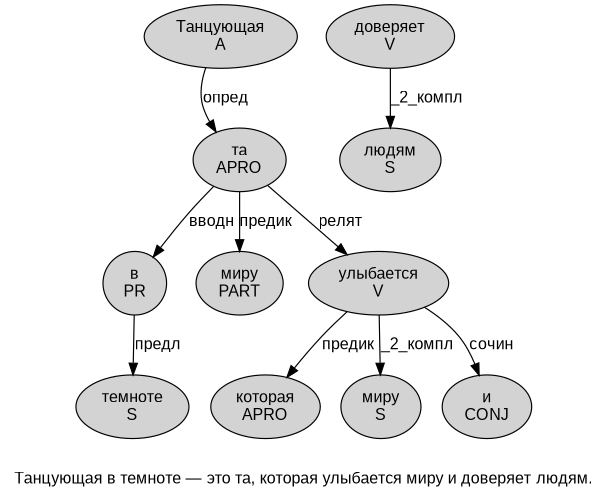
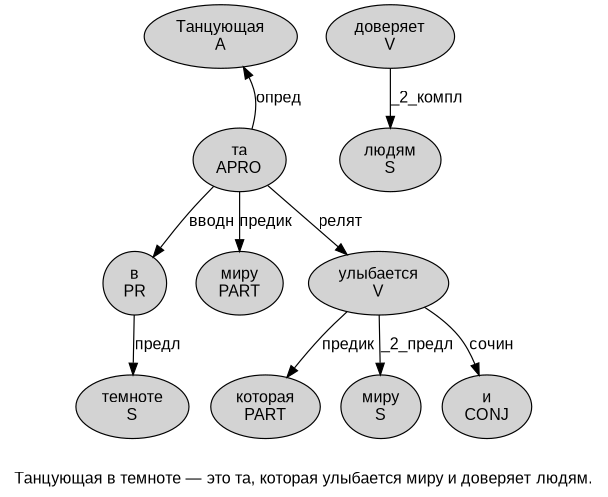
(201, 95) -> (256, 103)
(417, 345) -> (417, 345)
(266, 407) -> (266, 407)
